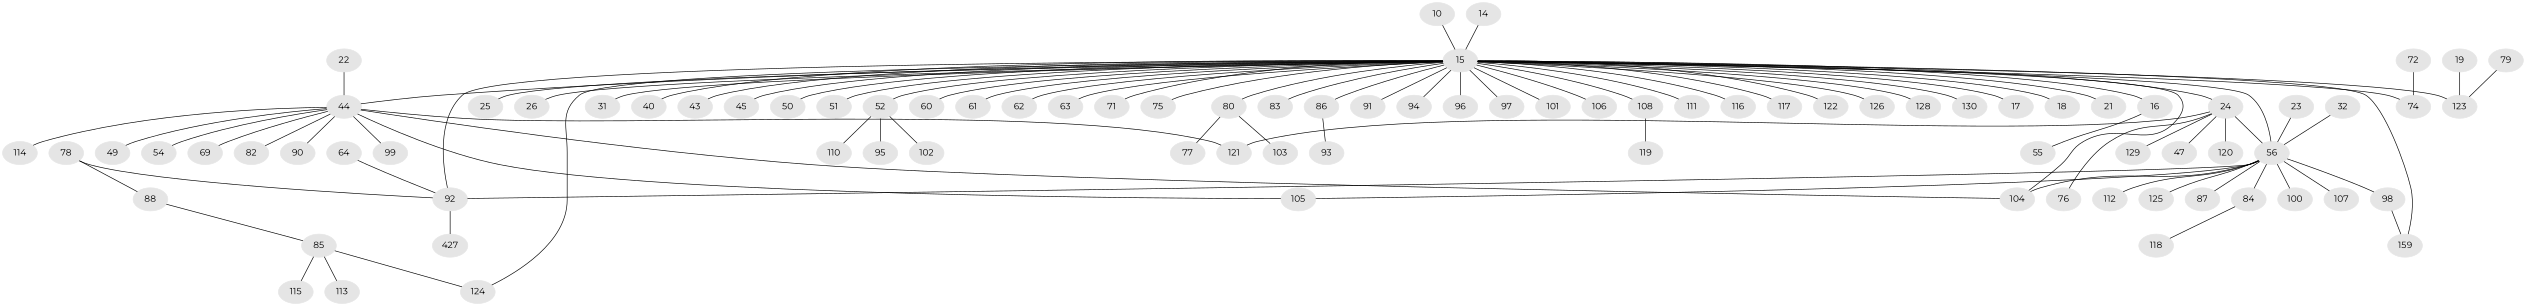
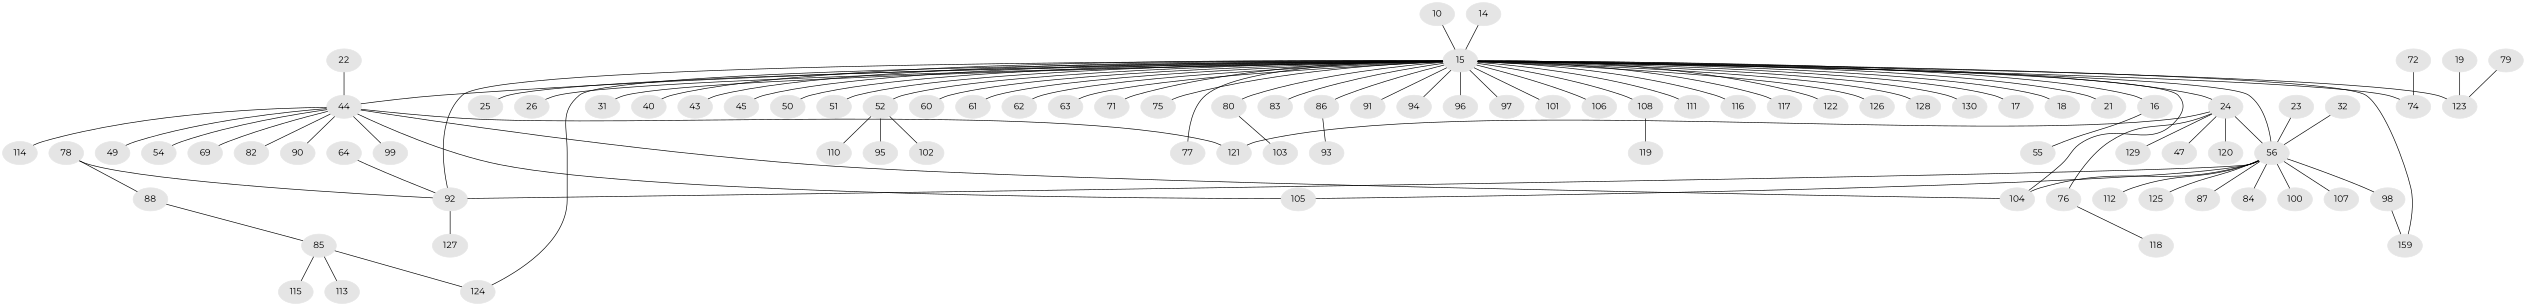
(1208, 130) -> (1297, 69)
(2202, 222) -> (2110, 222)
(450, 246) -> (450, 246)
